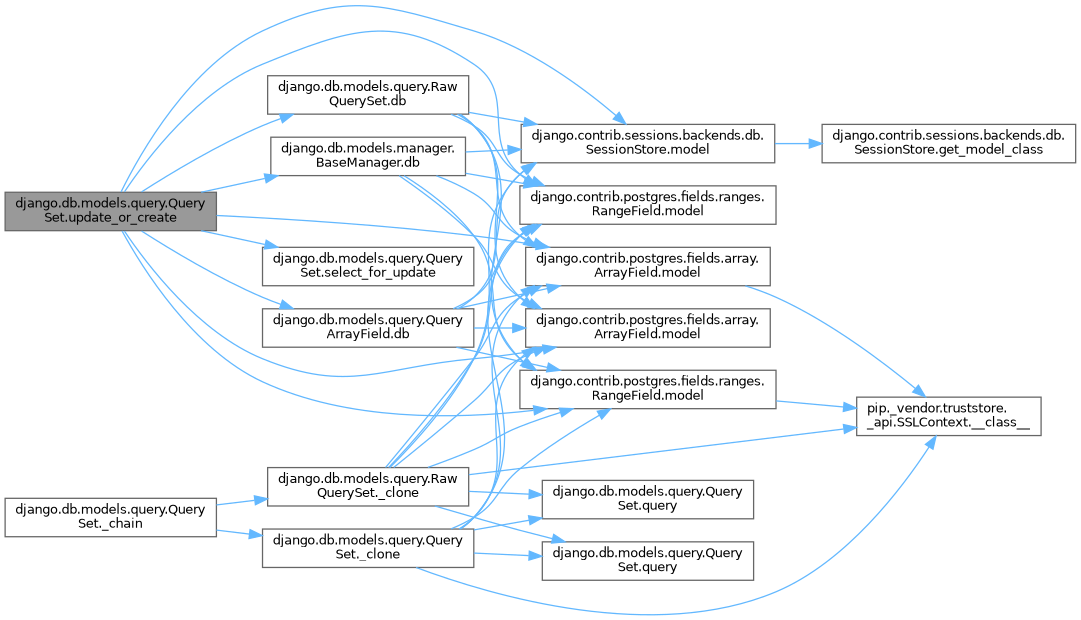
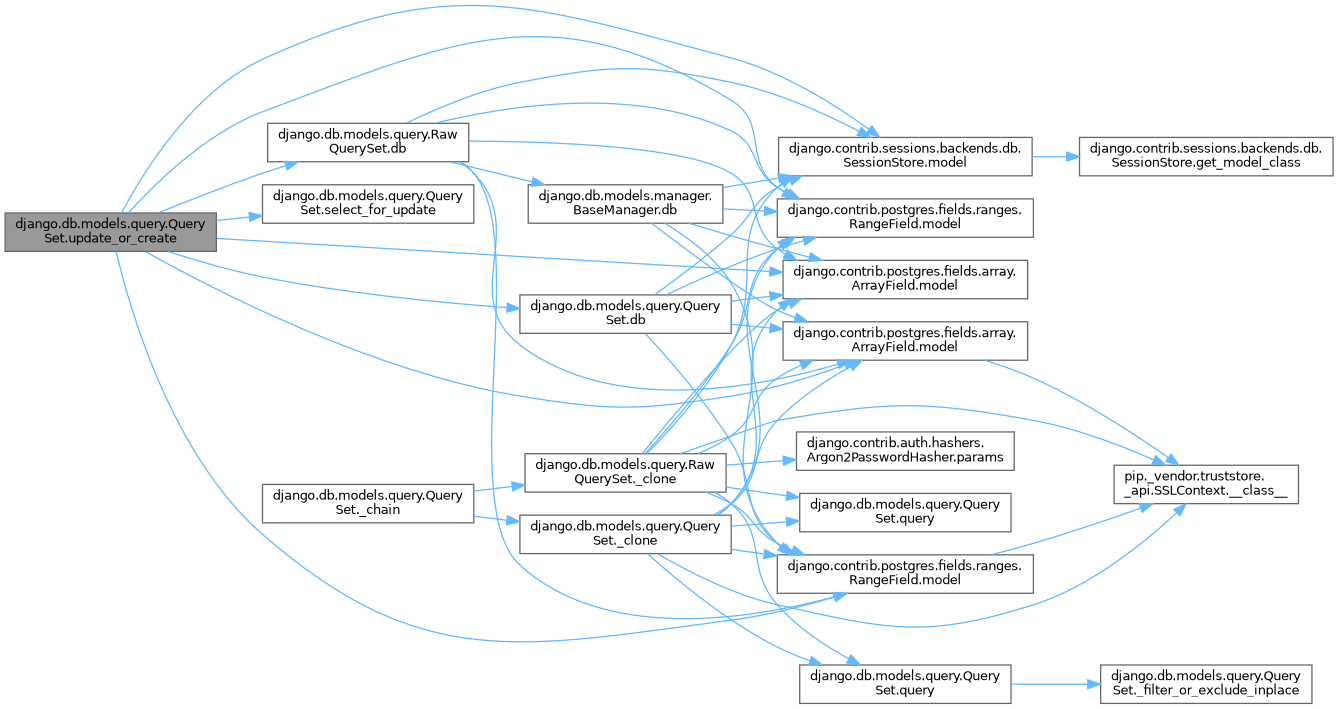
(233, 185) -> (491, 172)
(368, 328) -> (626, 314)
none -> (905, 451)
none -> (1206, 684)
